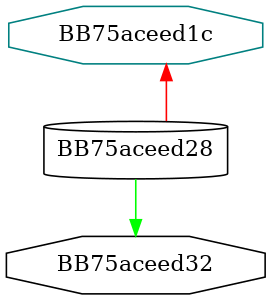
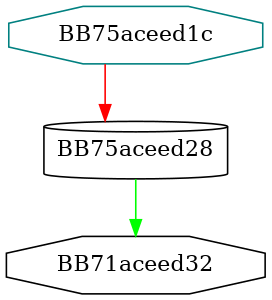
(166, 101) -> (105, 84)
(136, 265) -> (136, 265)
